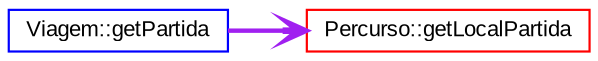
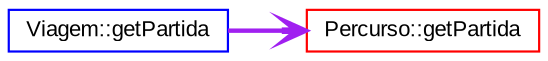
(448, 31) -> (423, 31)
